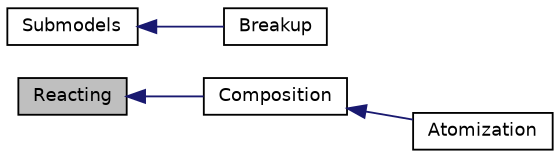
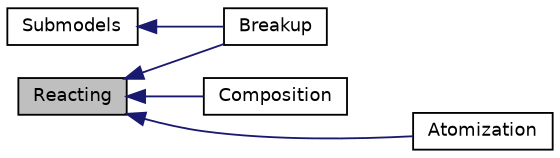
none -> (183, 58)
(389, 116) -> (278, 137)
